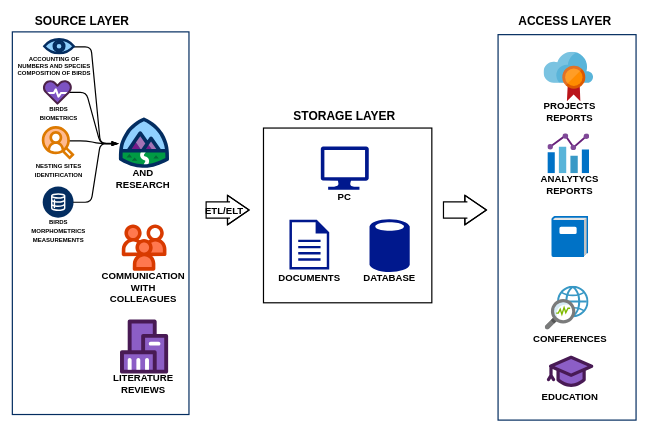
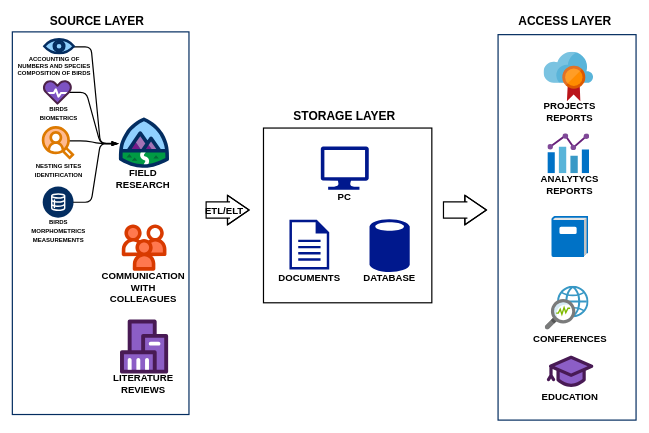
(82, 20) -> (97, 20)
(143, 179) -> (143, 179)
